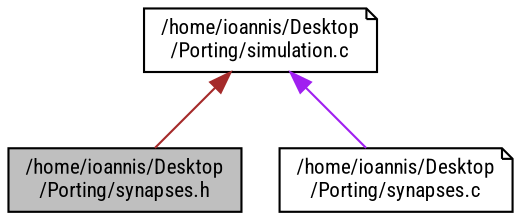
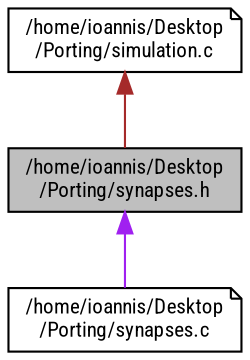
(336, 118) -> (125, 261)
